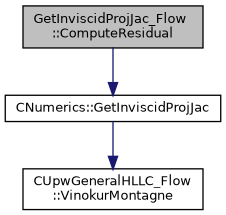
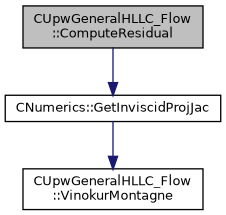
(113, 27) -> (113, 27)
